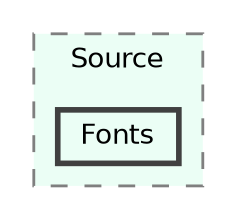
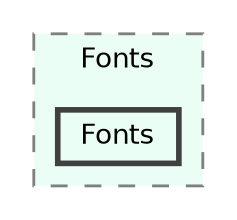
(118, 61) -> (118, 61)
